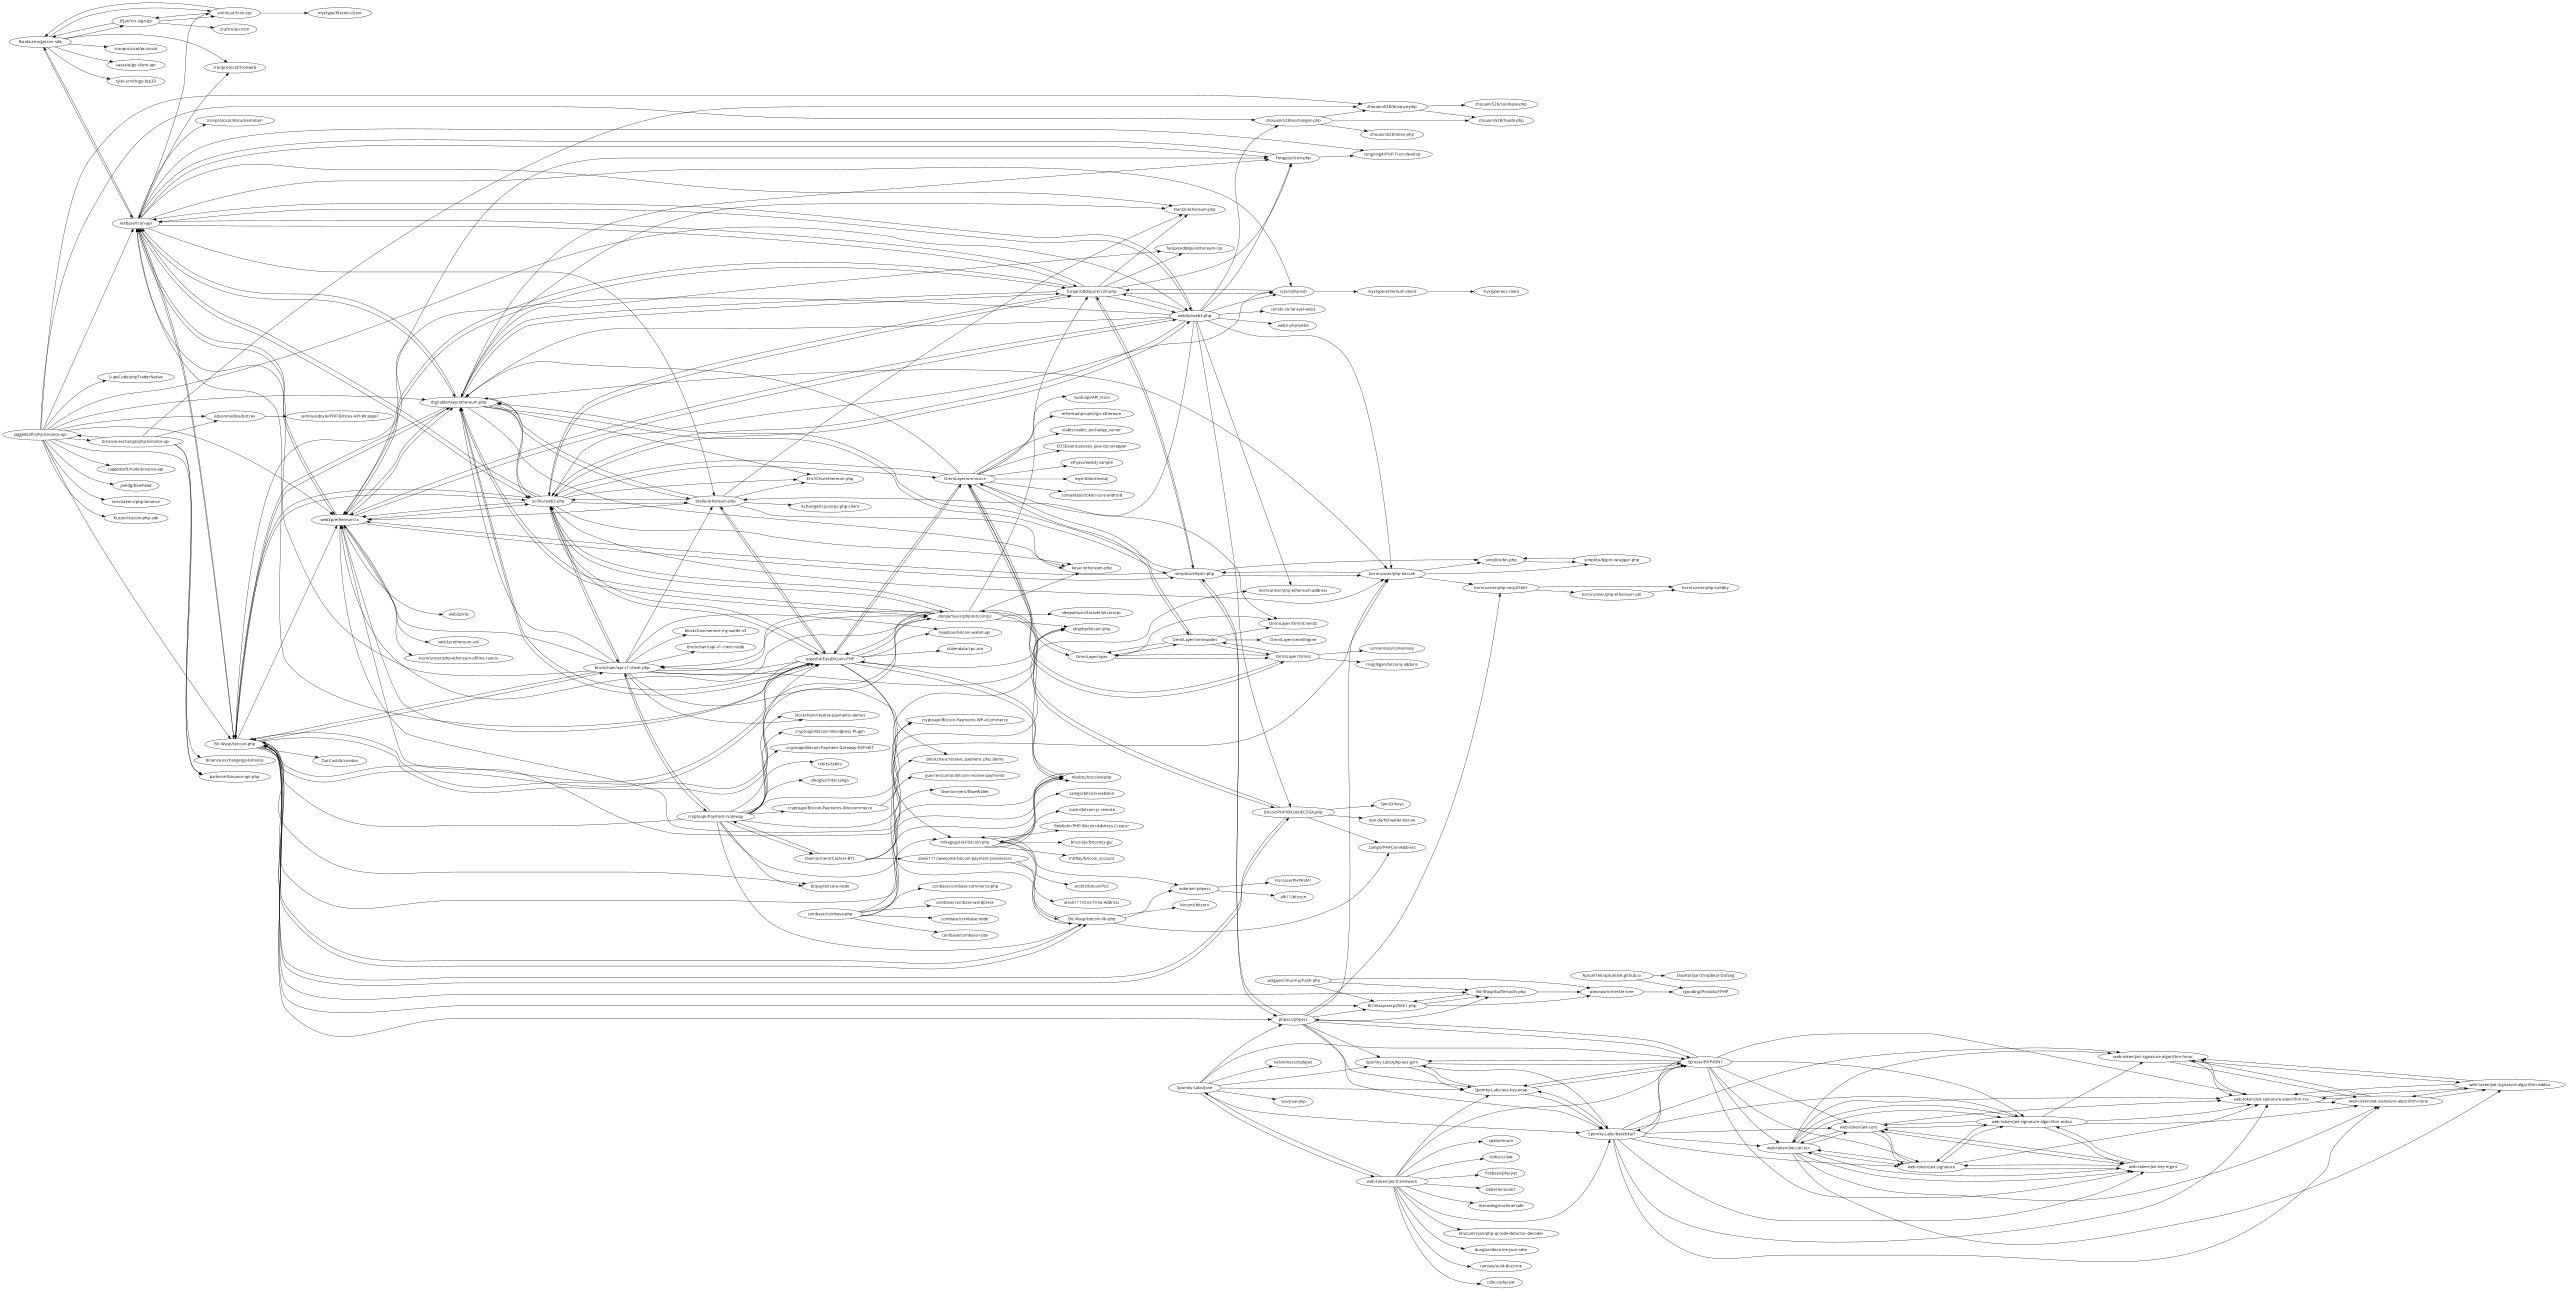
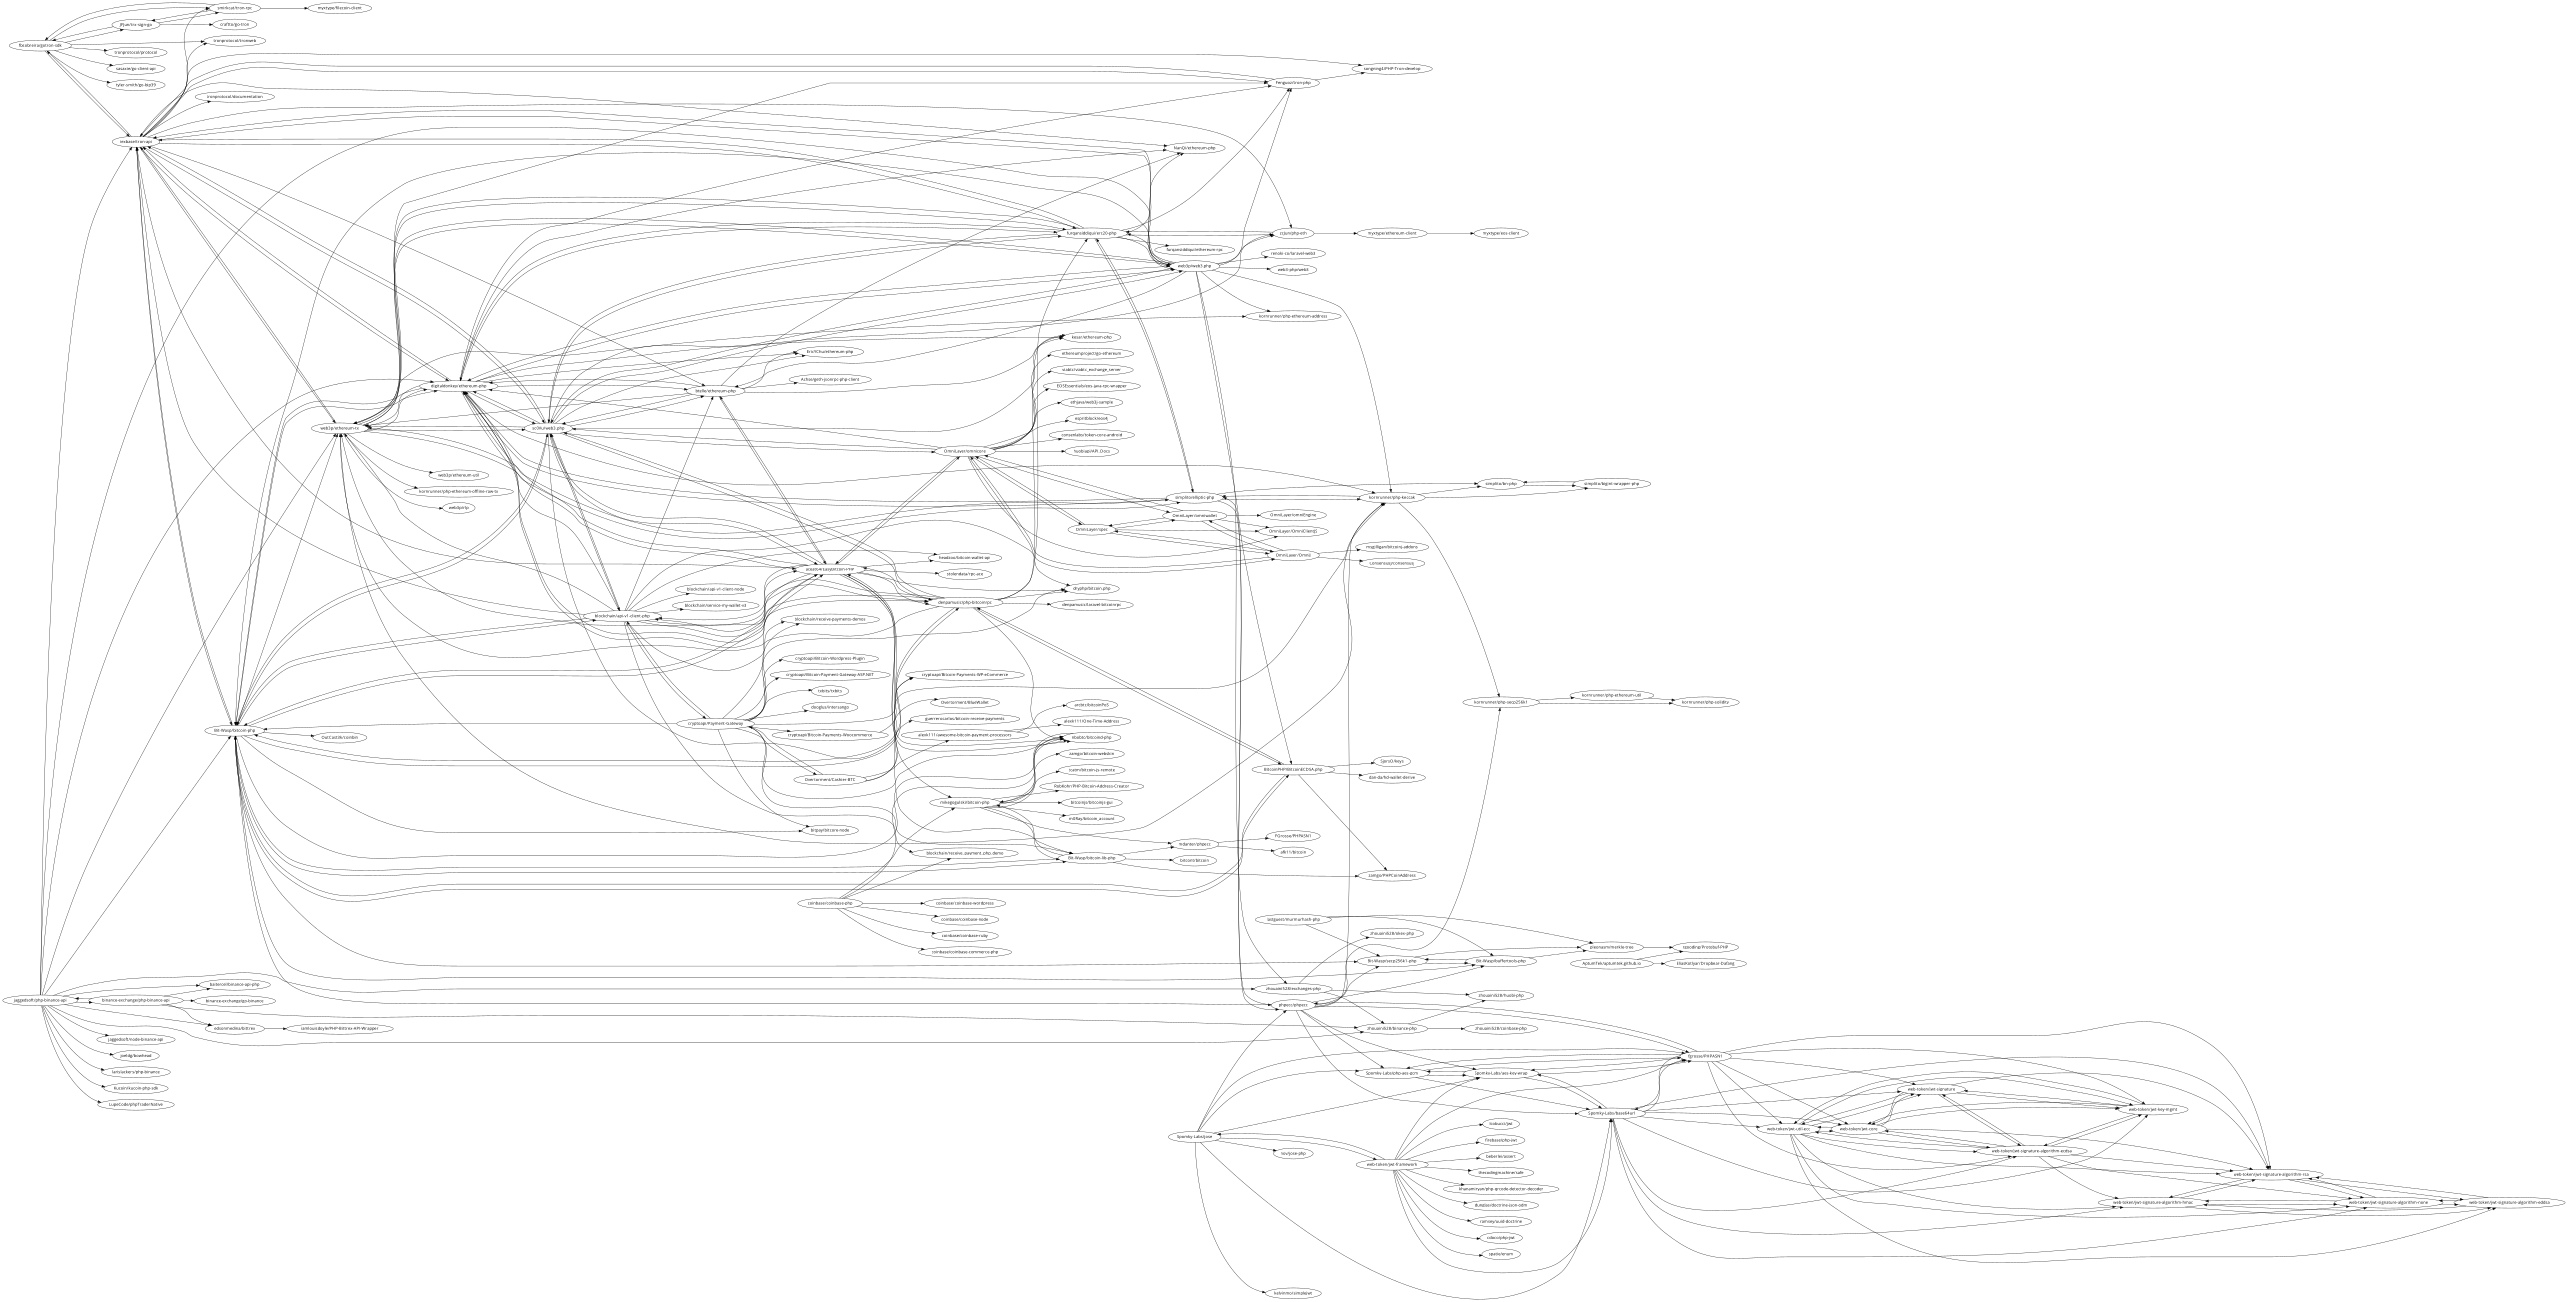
(788, 286) -> (820, 301)
